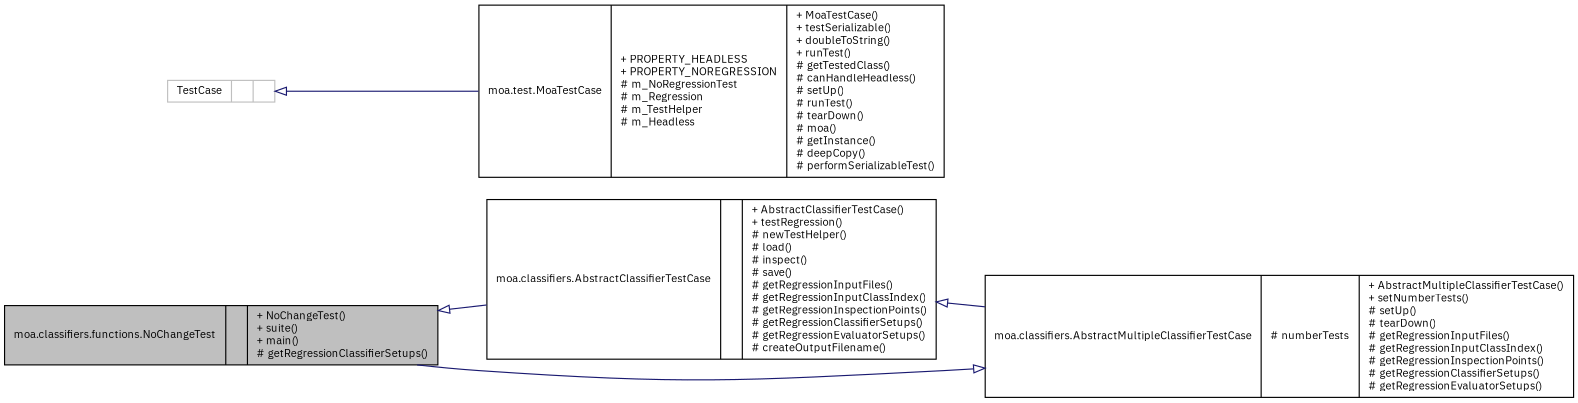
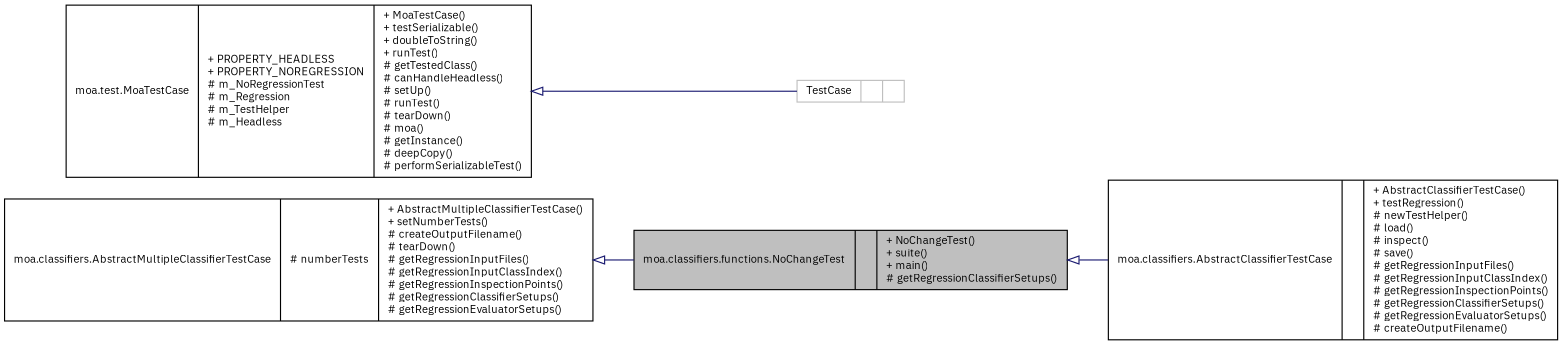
(383, 91) -> (670, 91)
(966, 305) -> none
(1393, 311) -> (455, 234)
